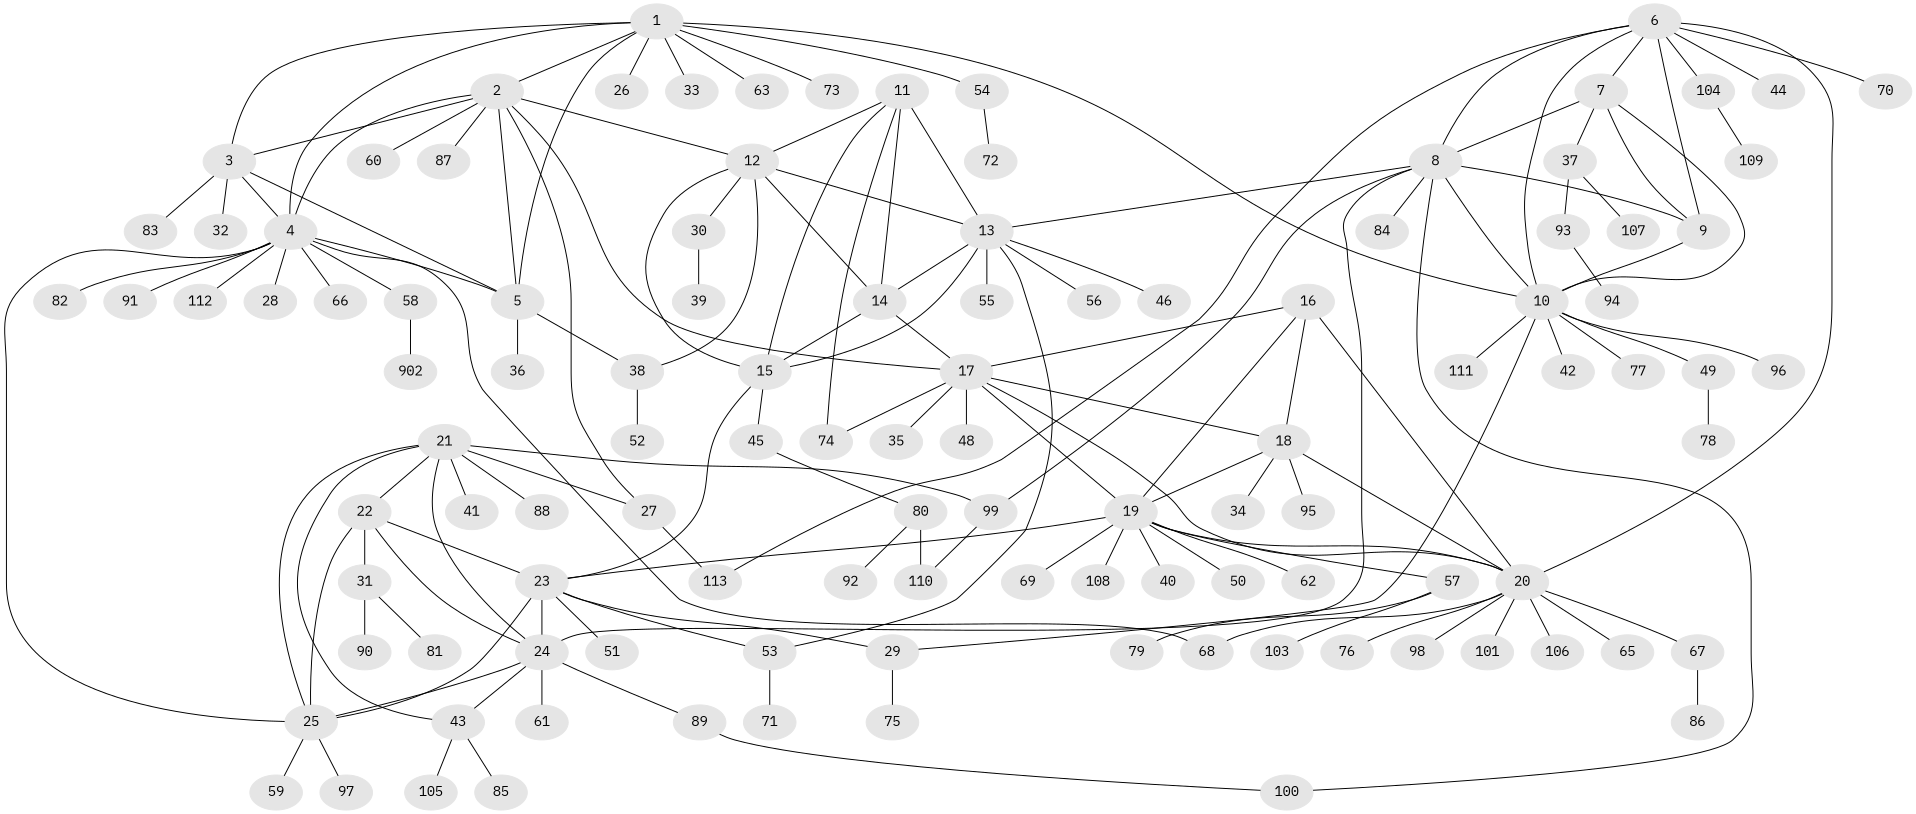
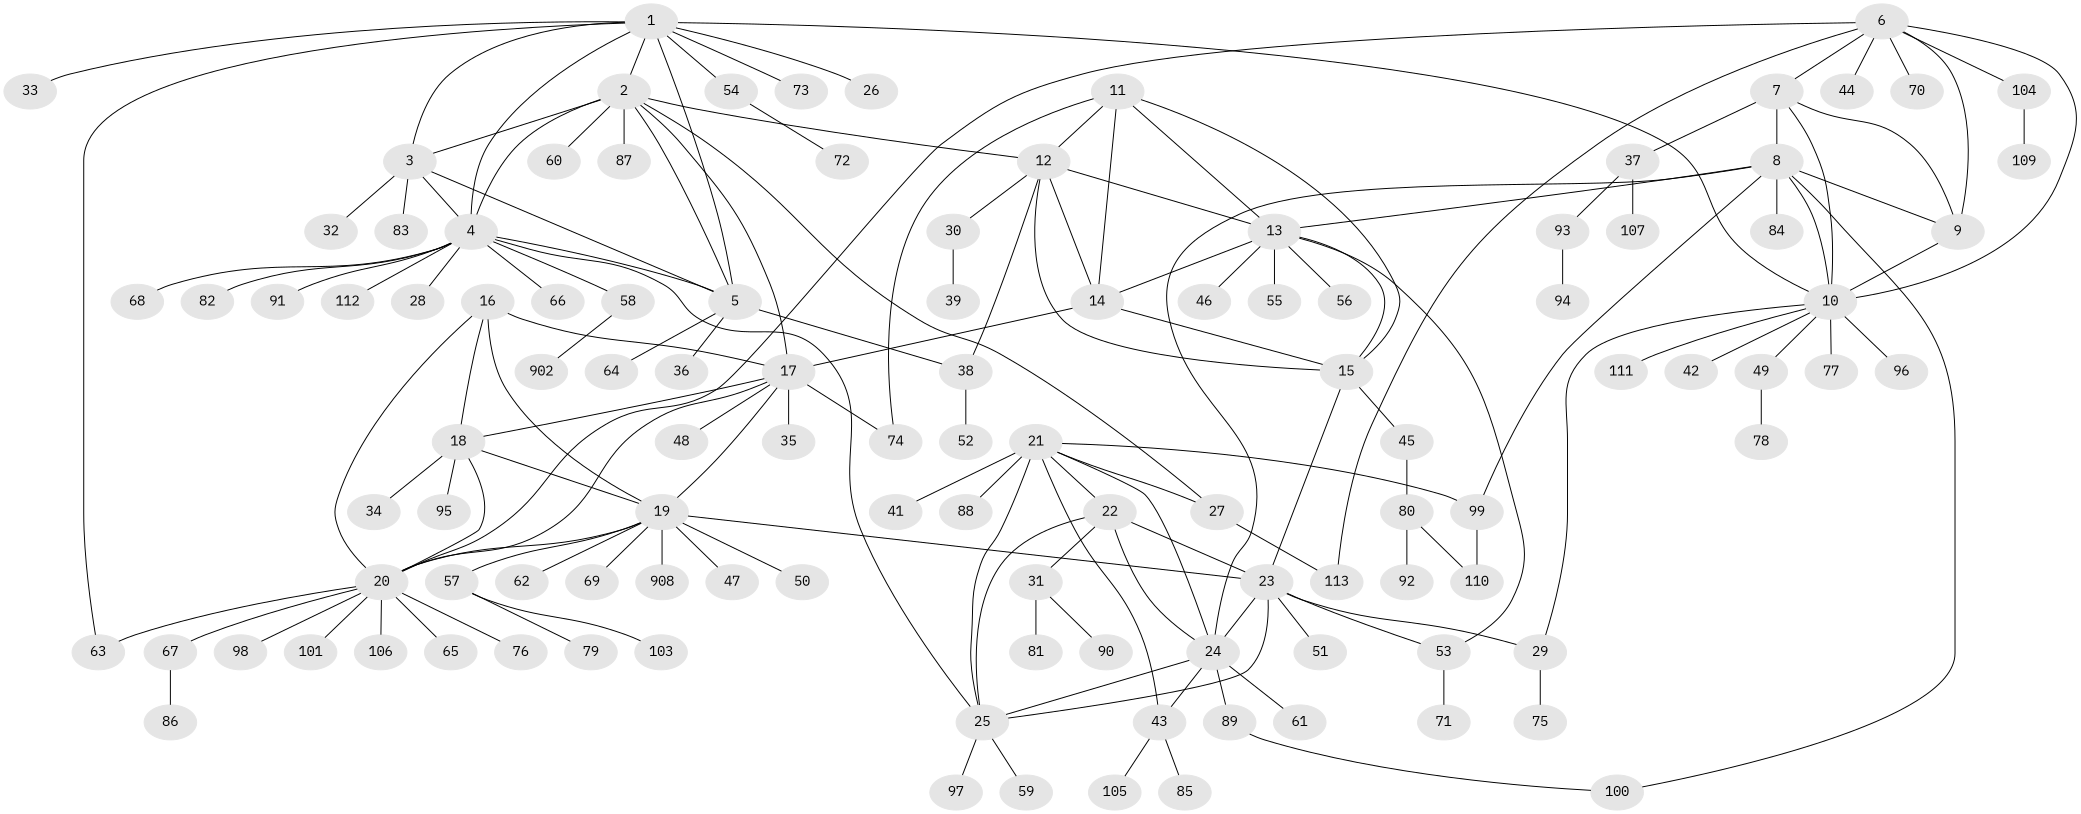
(1519, 60) -> none
none -> (611, 372)
(1098, 582) -> (662, 582)
(1168, 582) -> (732, 582)
(1386, 617) -> (236, 608)
